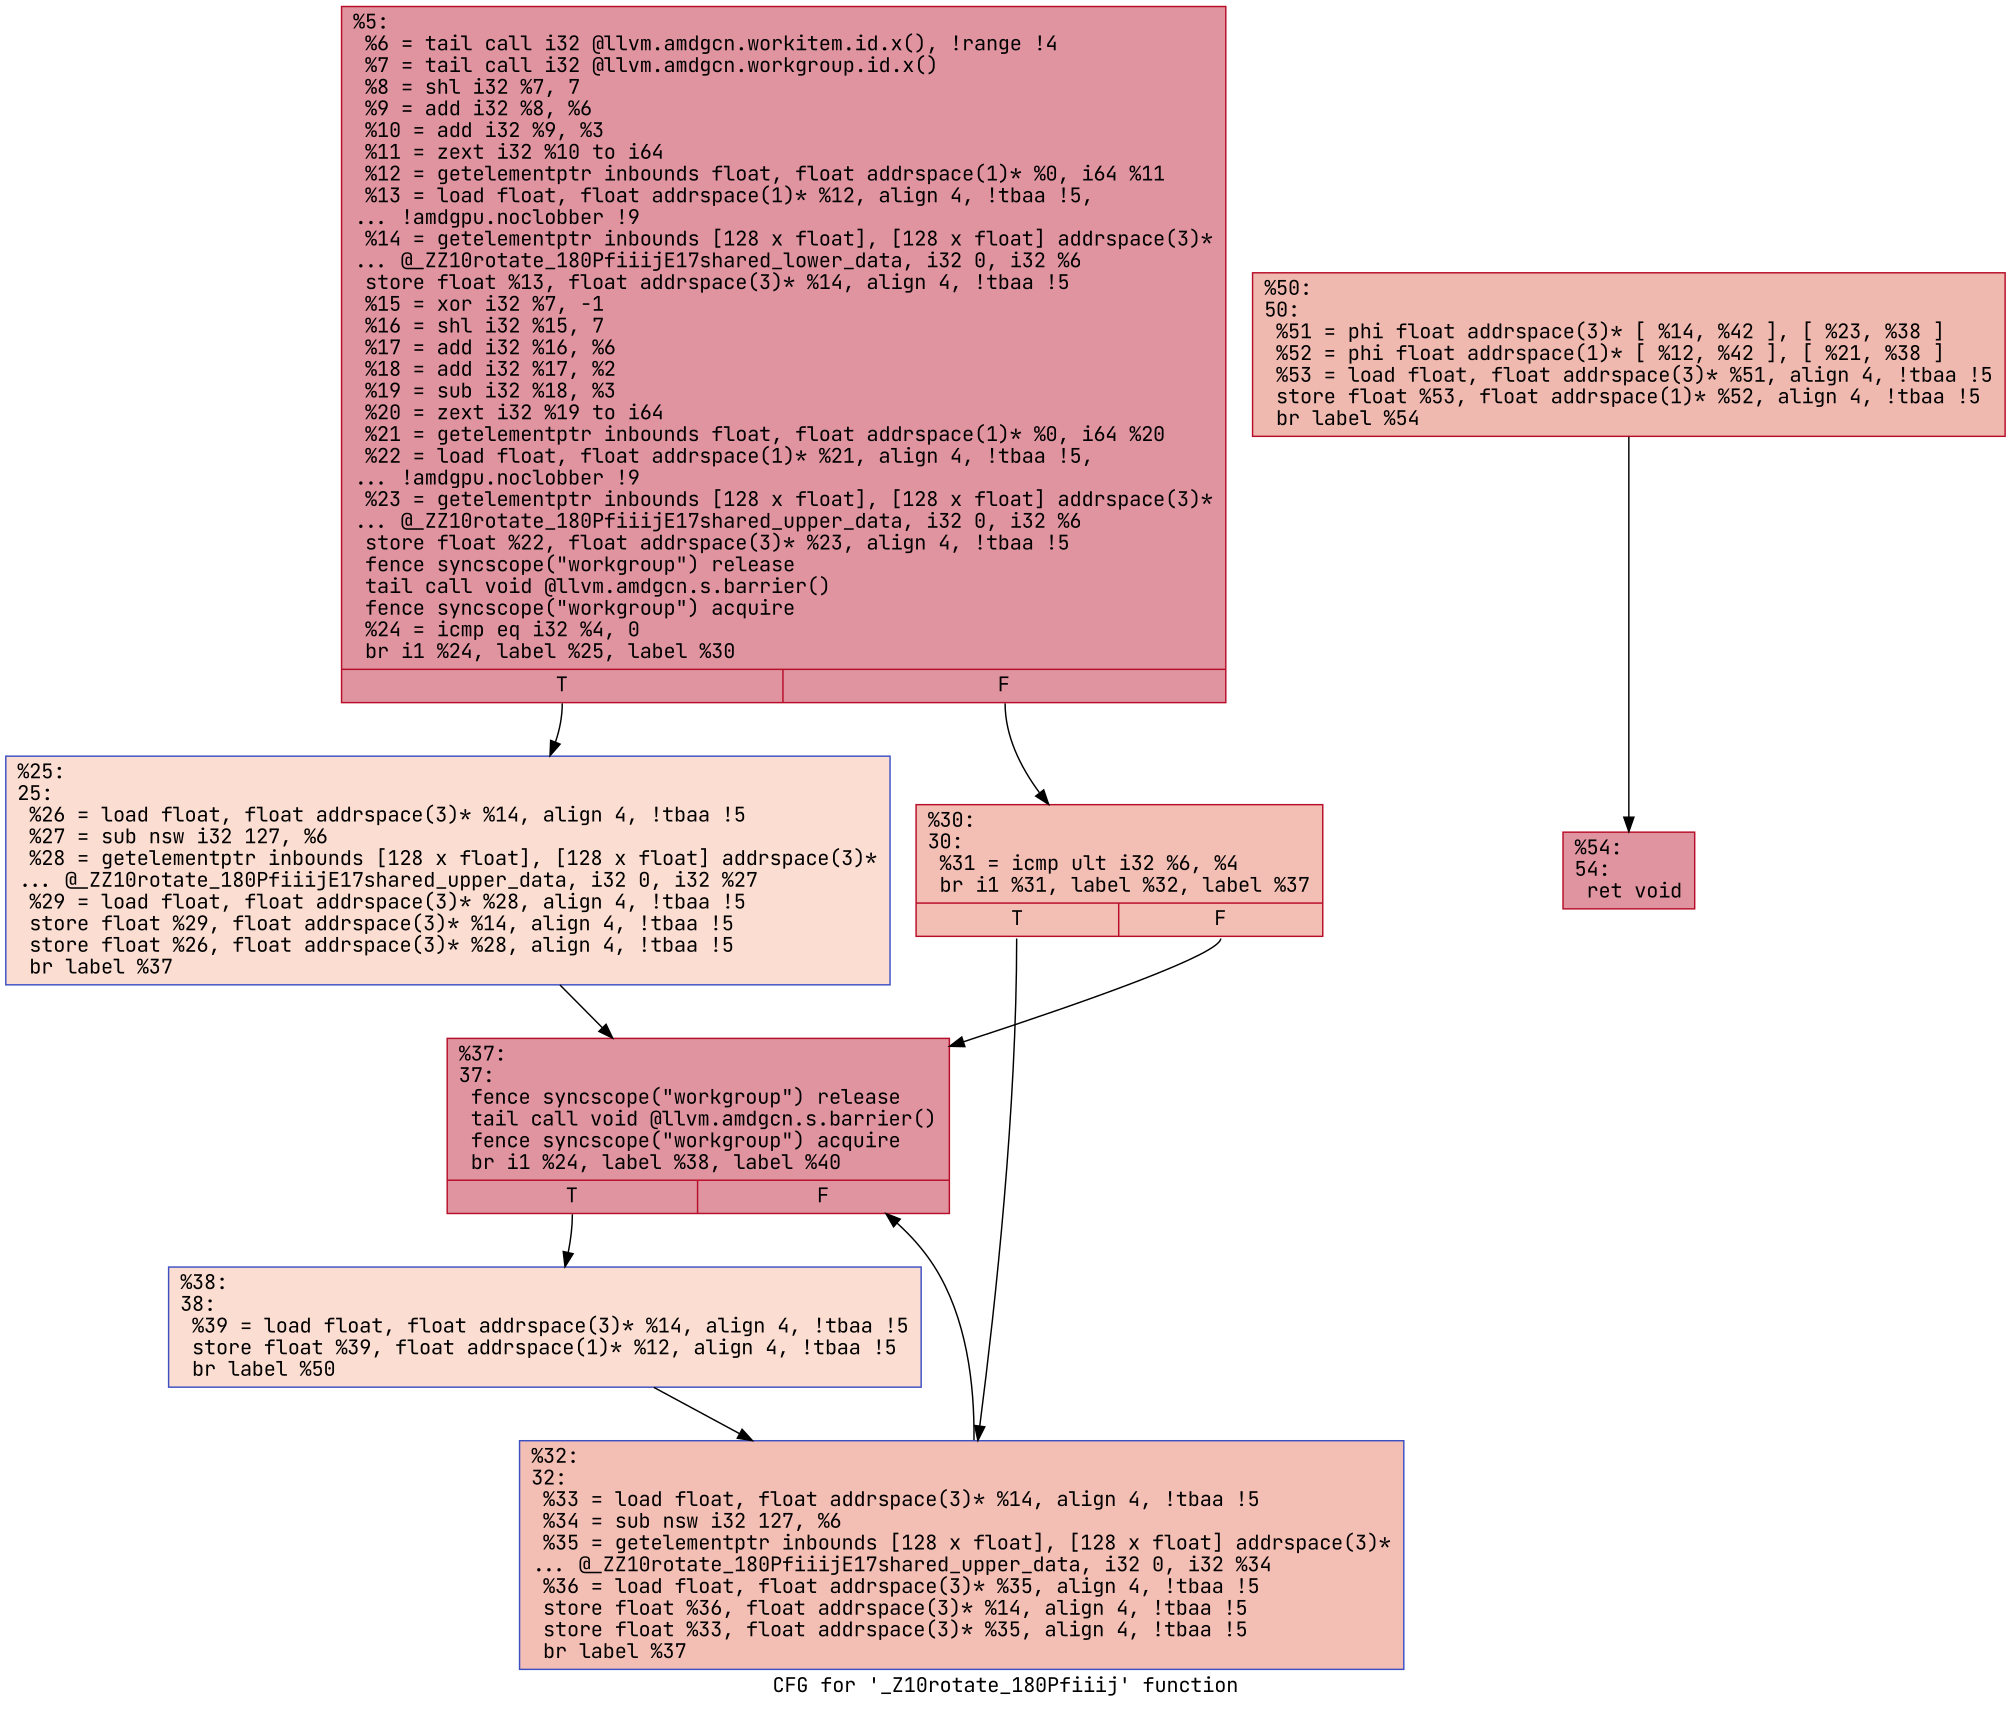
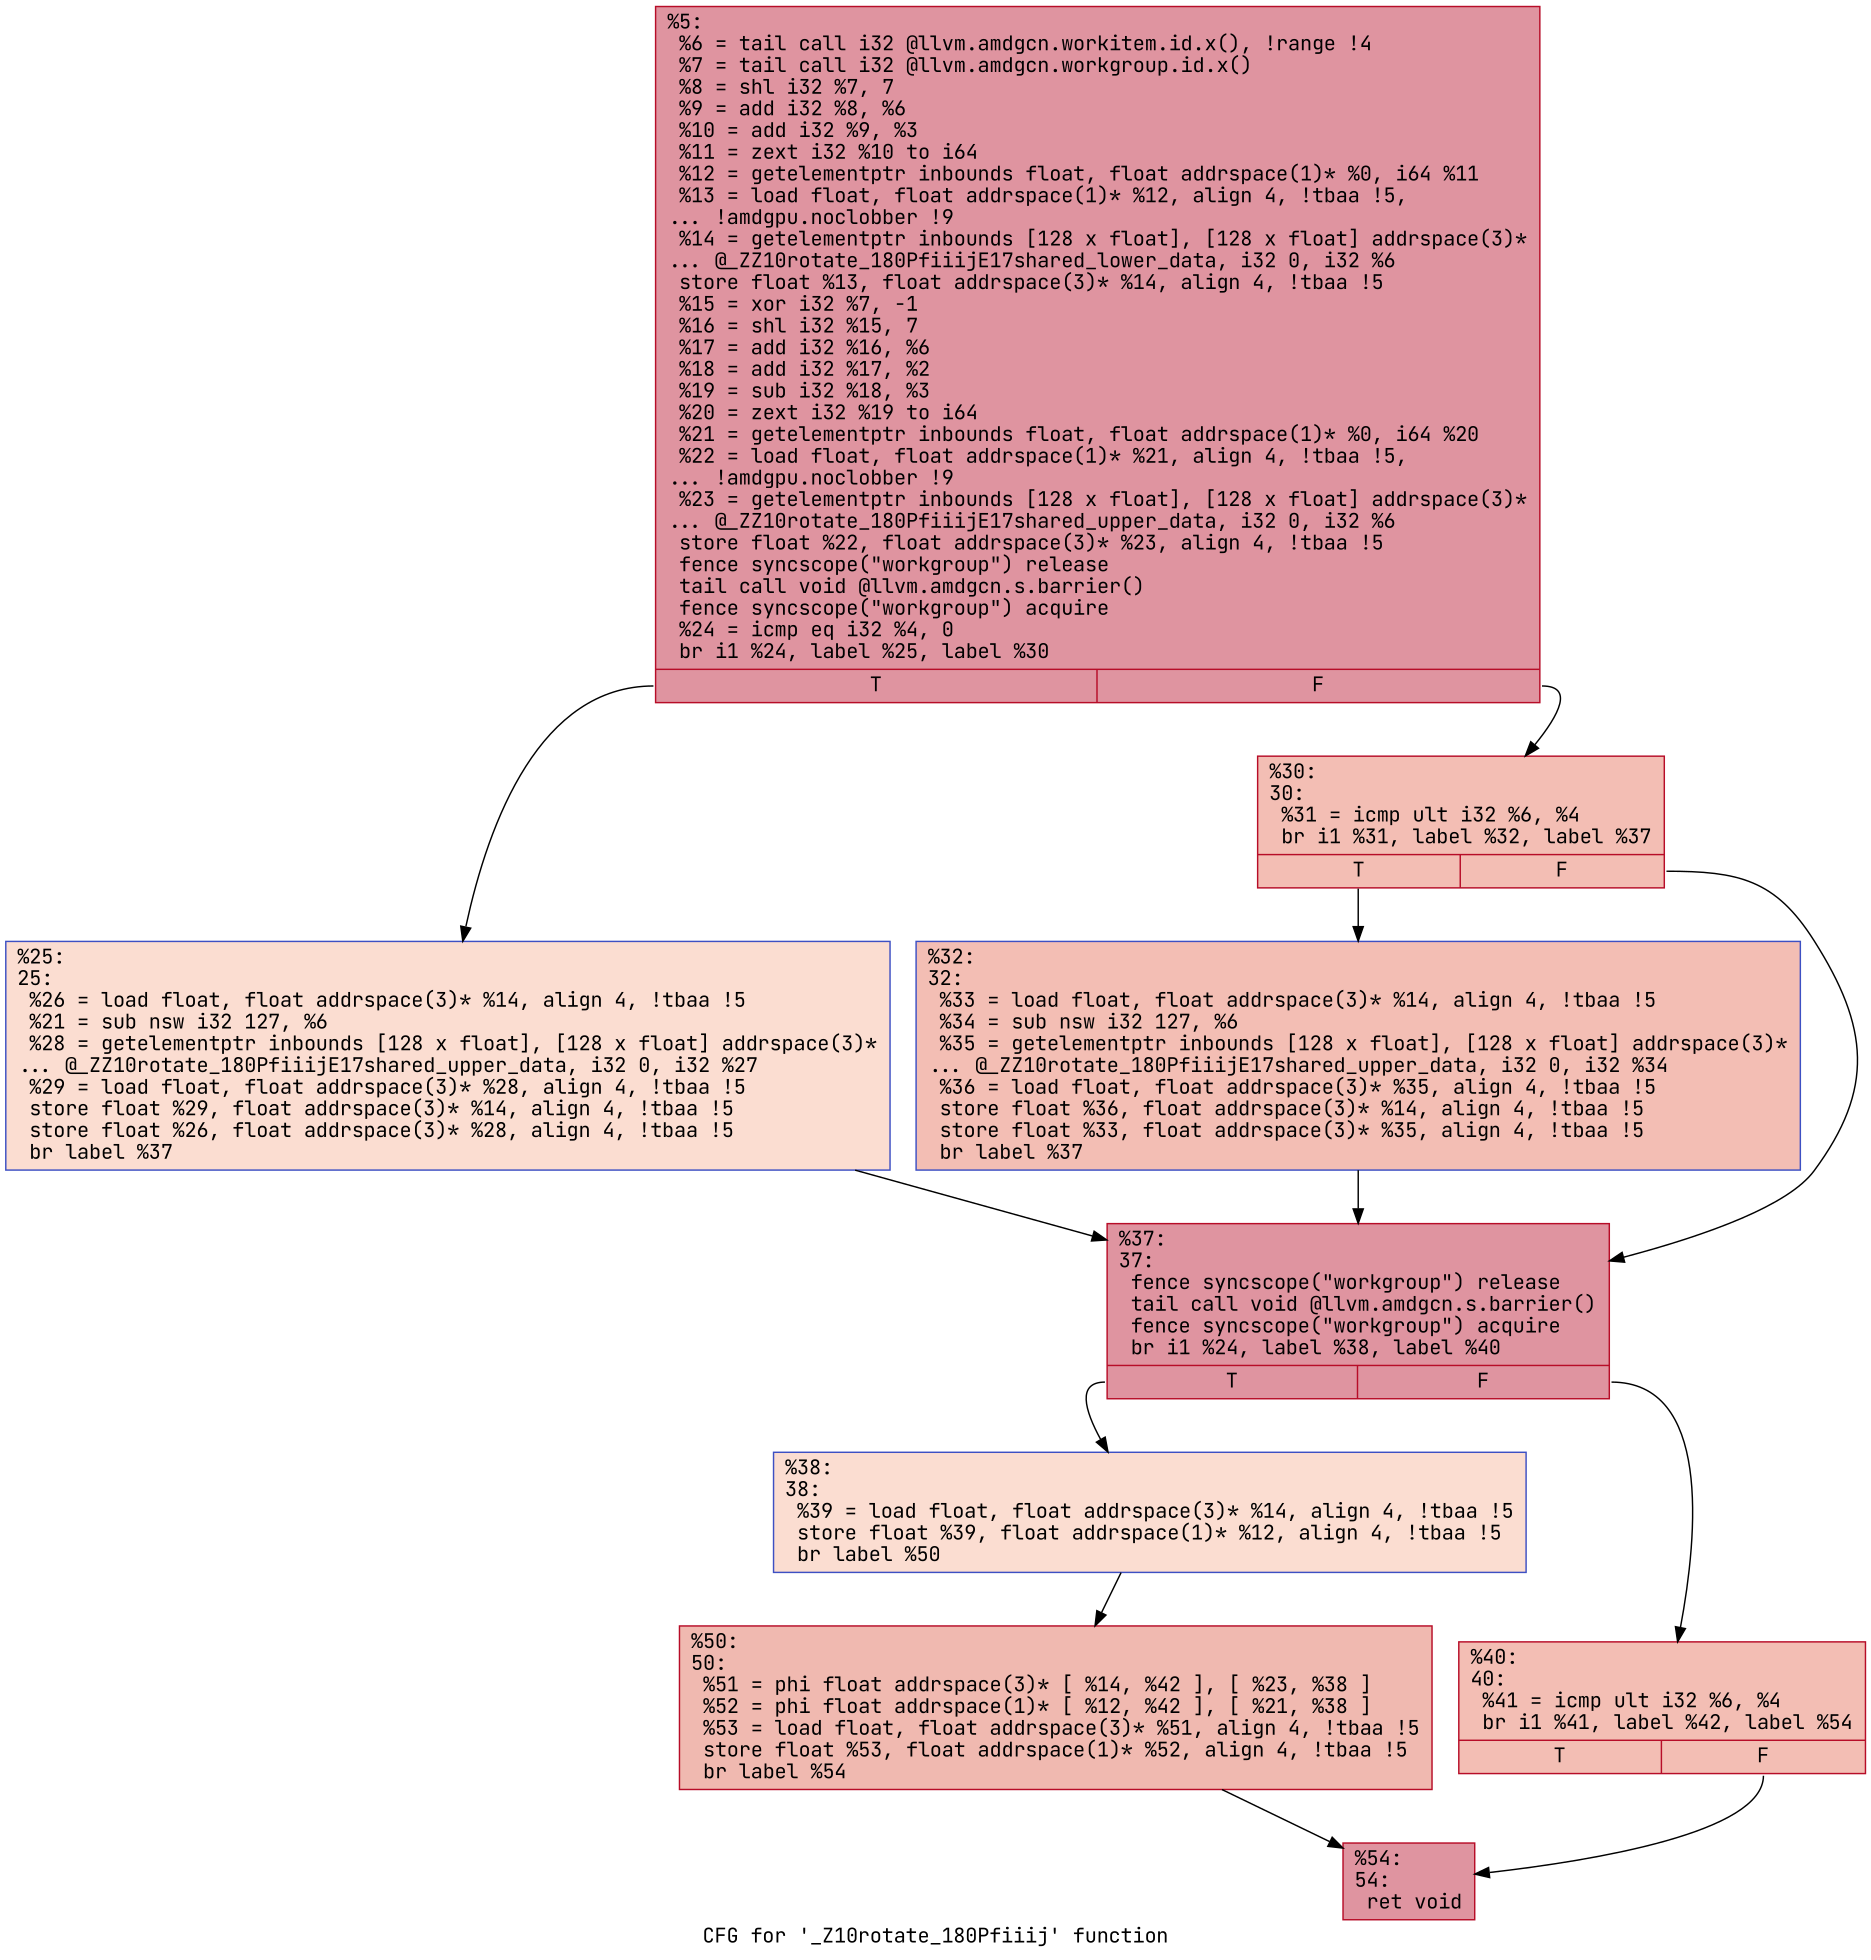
(173, 837) -> (173, 1022)
(697, 1411) -> (1111, 1593)
none -> (1662, 1708)
